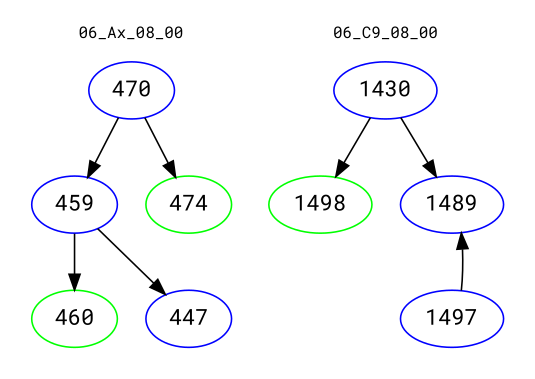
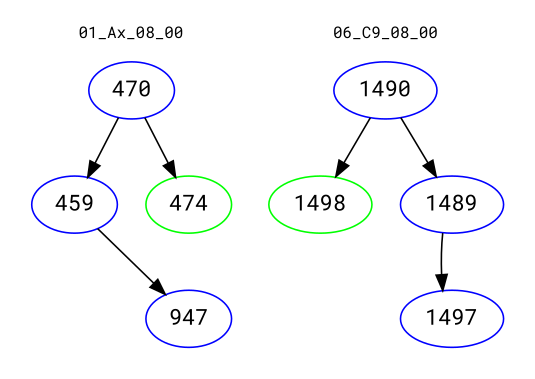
(132, 34) -> (132, 34)
(385, 90) -> (385, 90)
(463, 270) -> (441, 254)
(75, 319) -> none
(189, 319) -> (189, 319)
